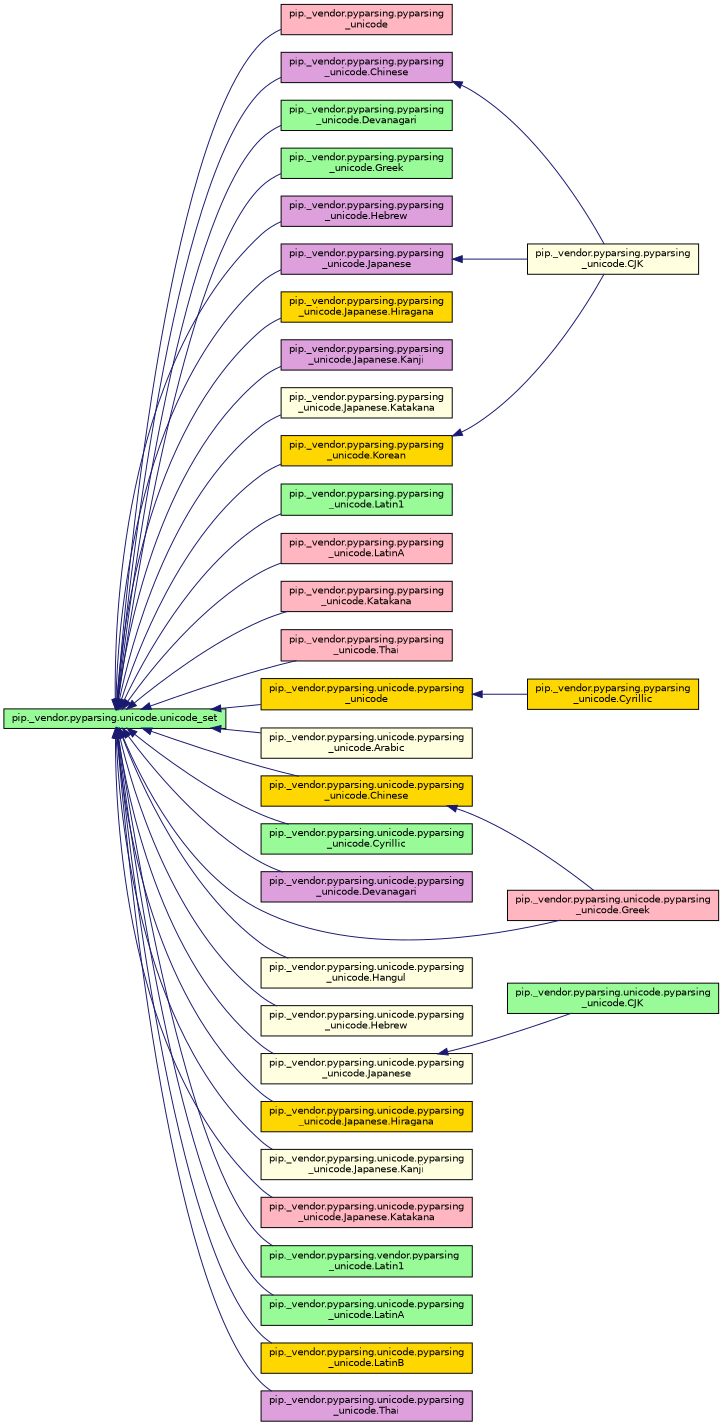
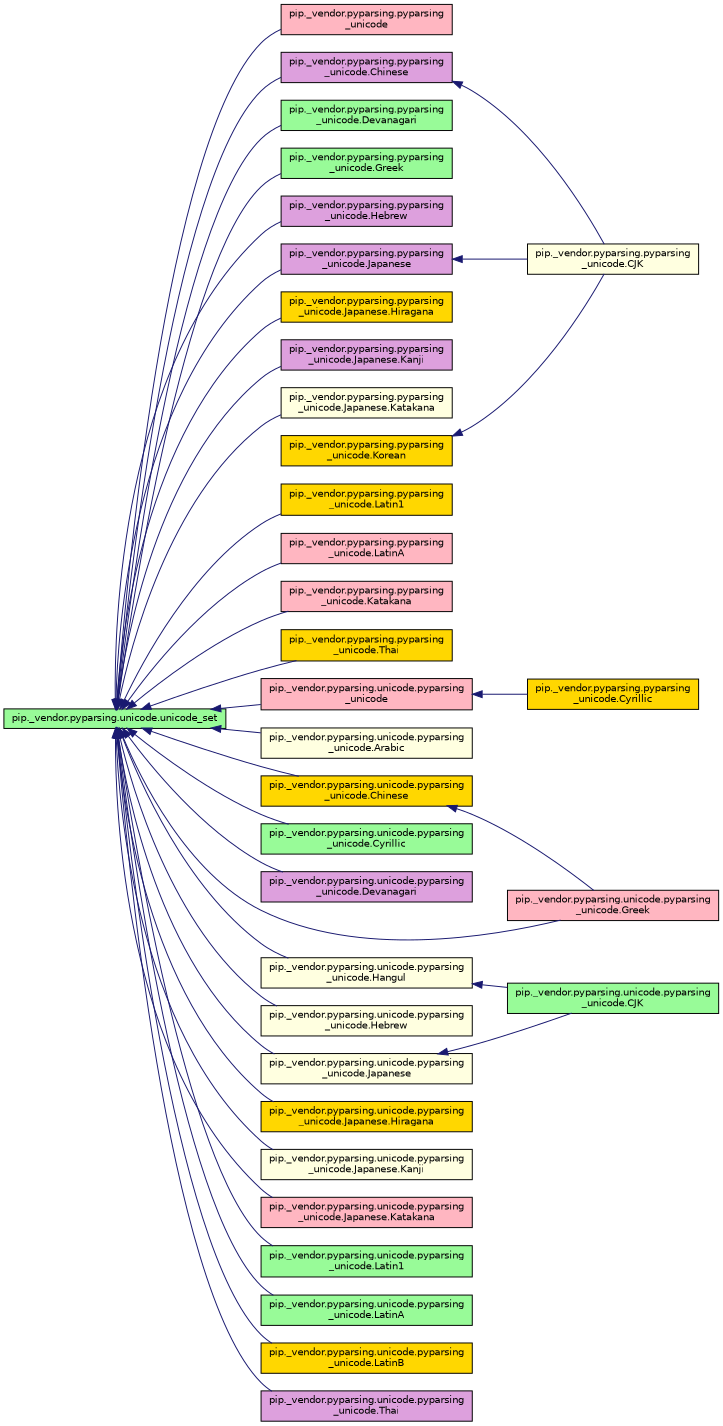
(367, 500) -> (367, 500)
(181, 567) -> none
(367, 645) -> (367, 645)
(367, 694) -> (367, 694)
none -> (495, 986)
(367, 1261) -> (367, 1261)
